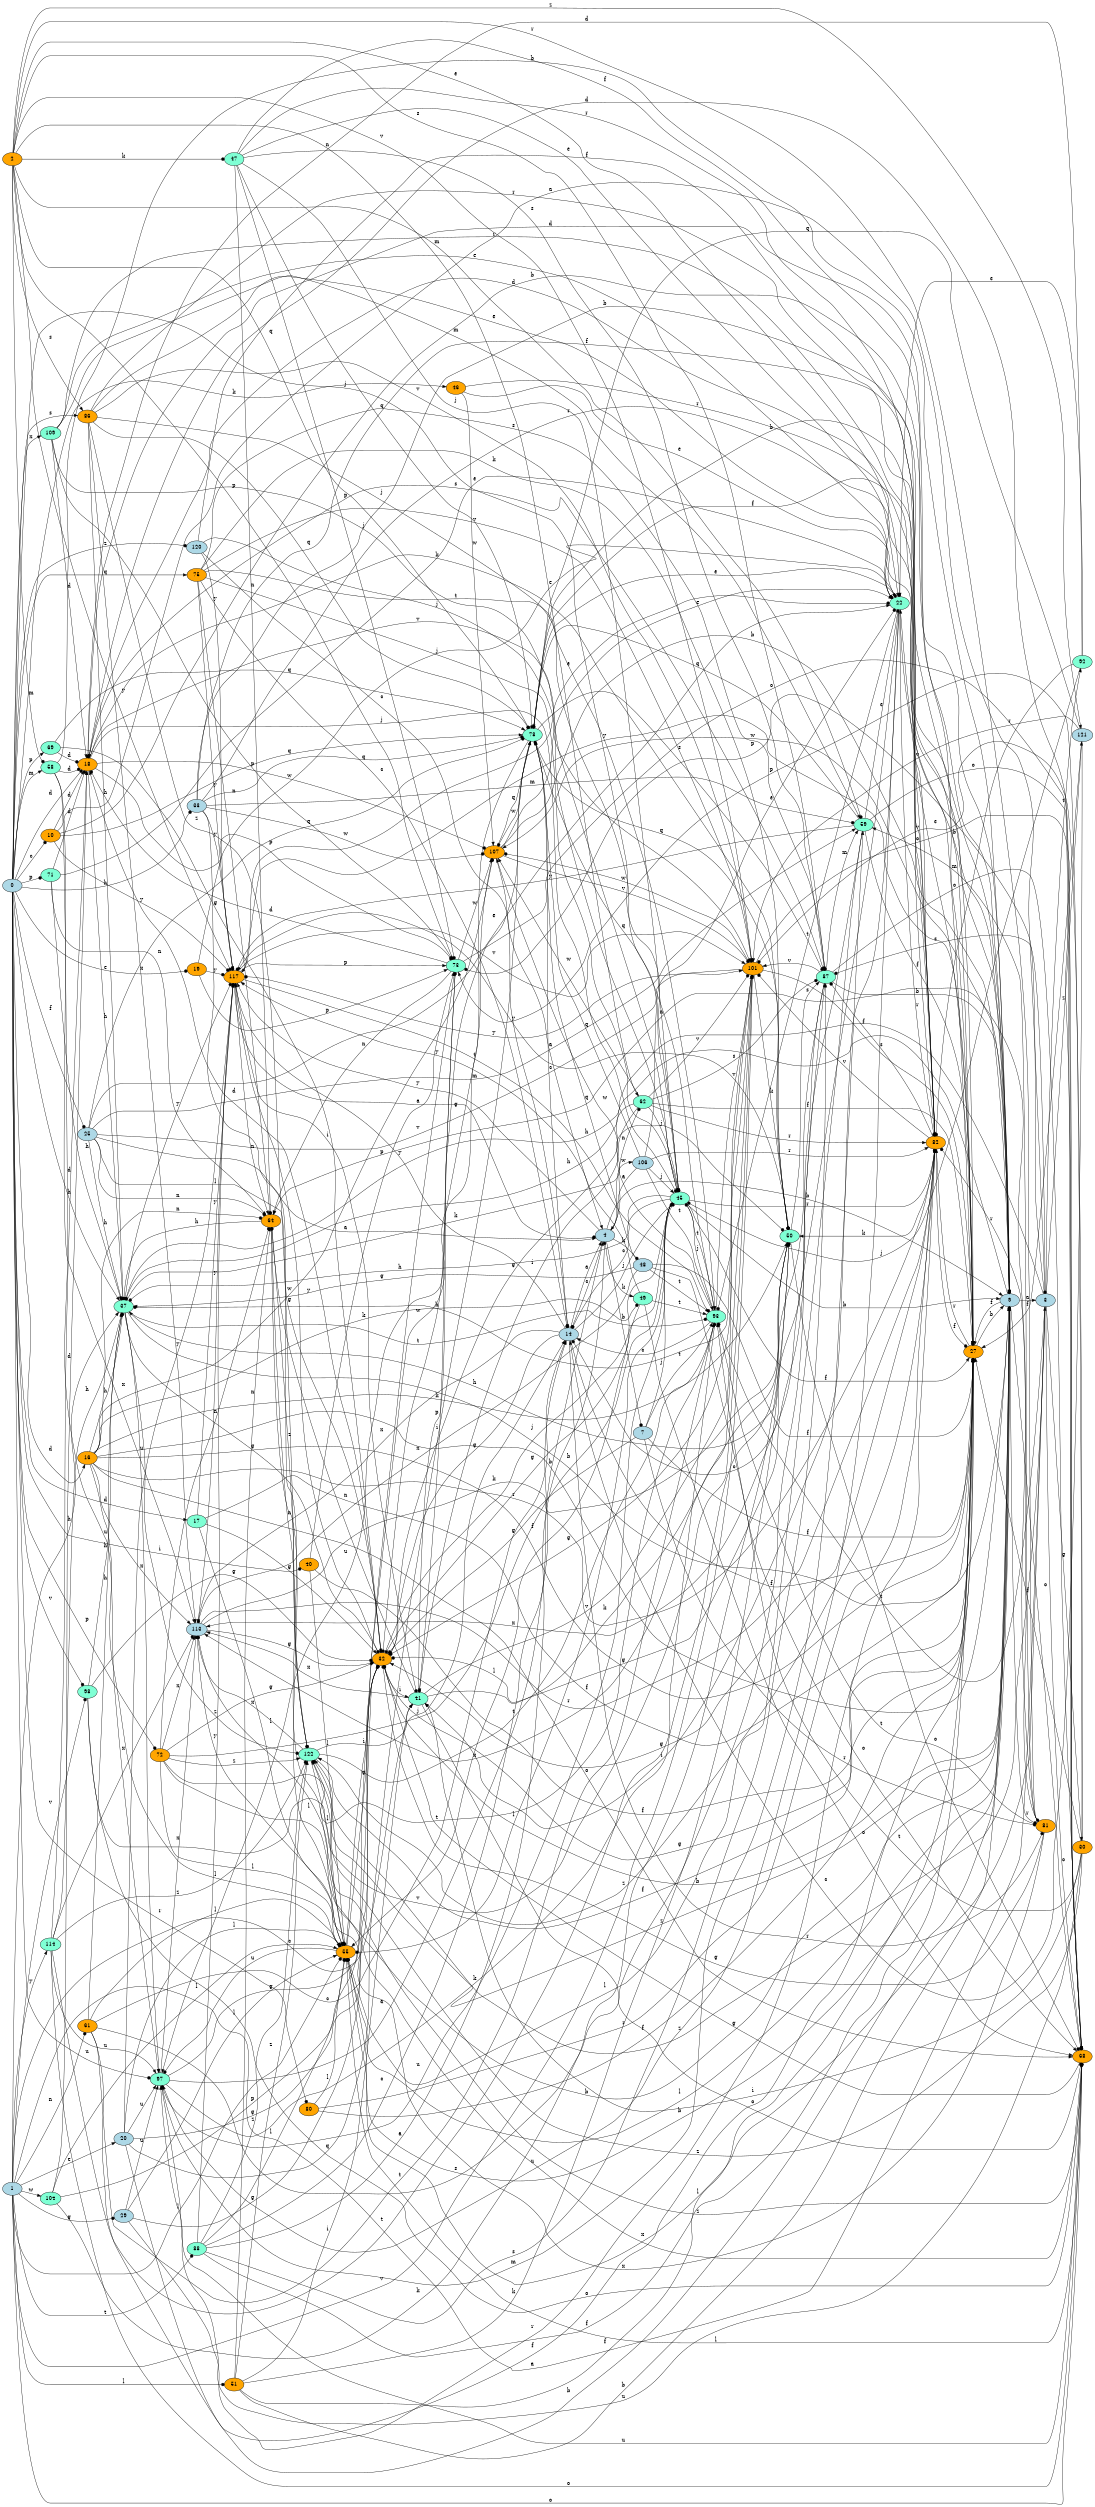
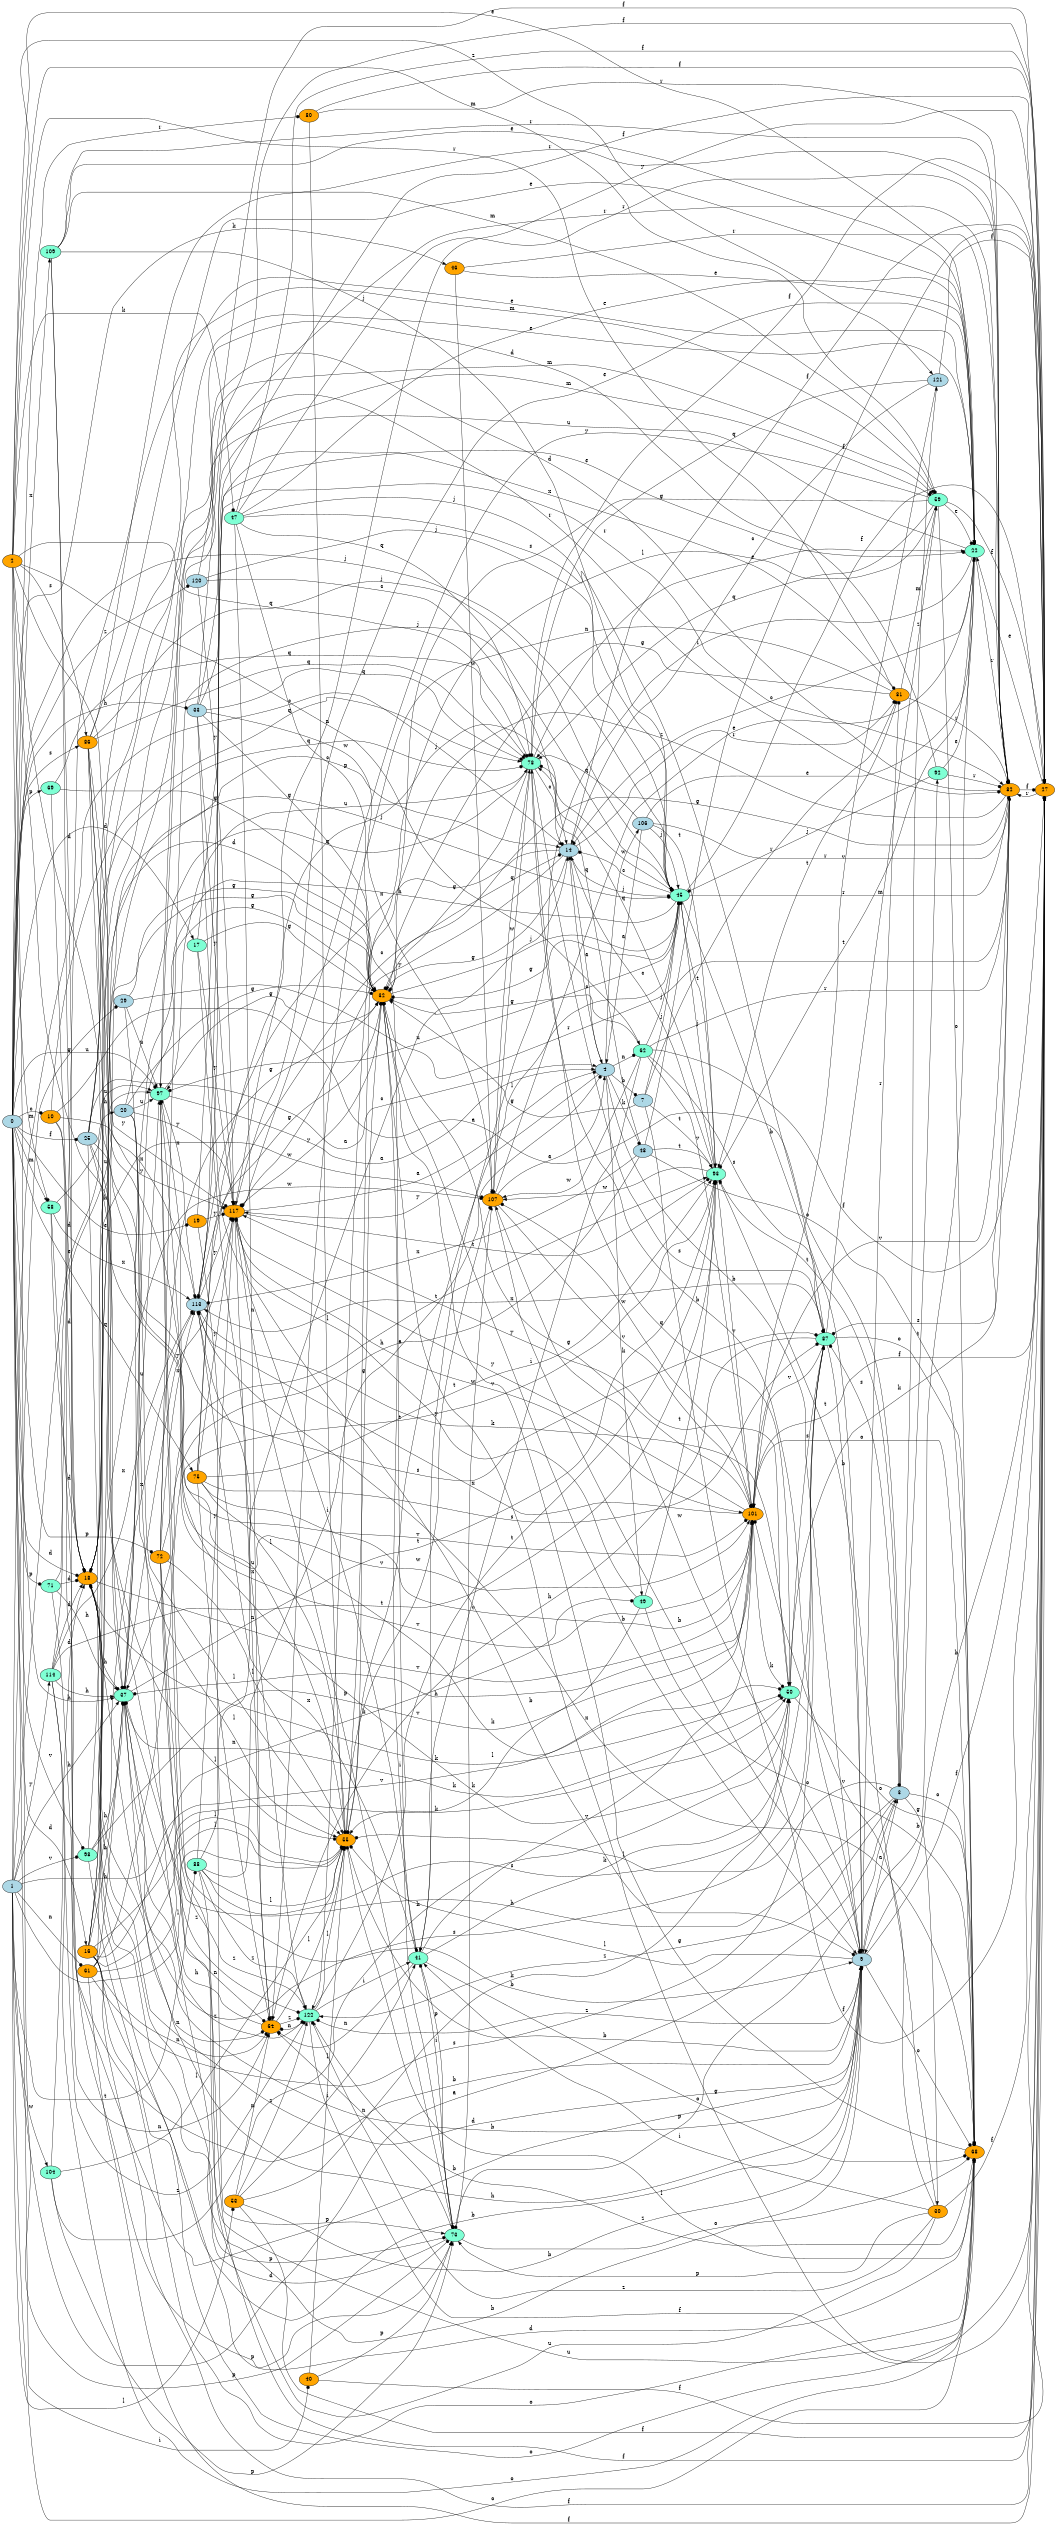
(382, 1276) -> (382, 1343)
(662, 1447) -> (503, 1633)
(234, 2385) -> (234, 2201)
